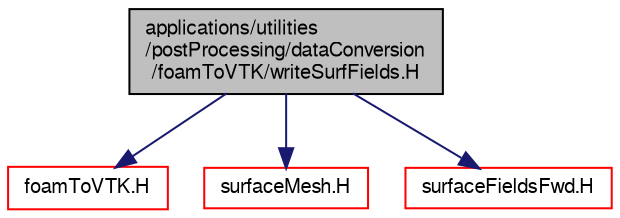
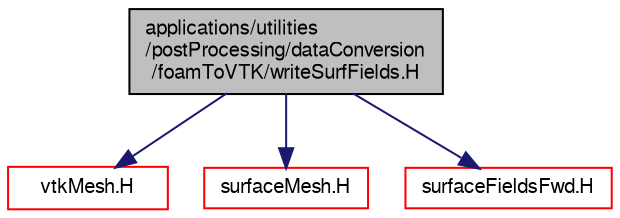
(88, 188) -> (88, 188)
